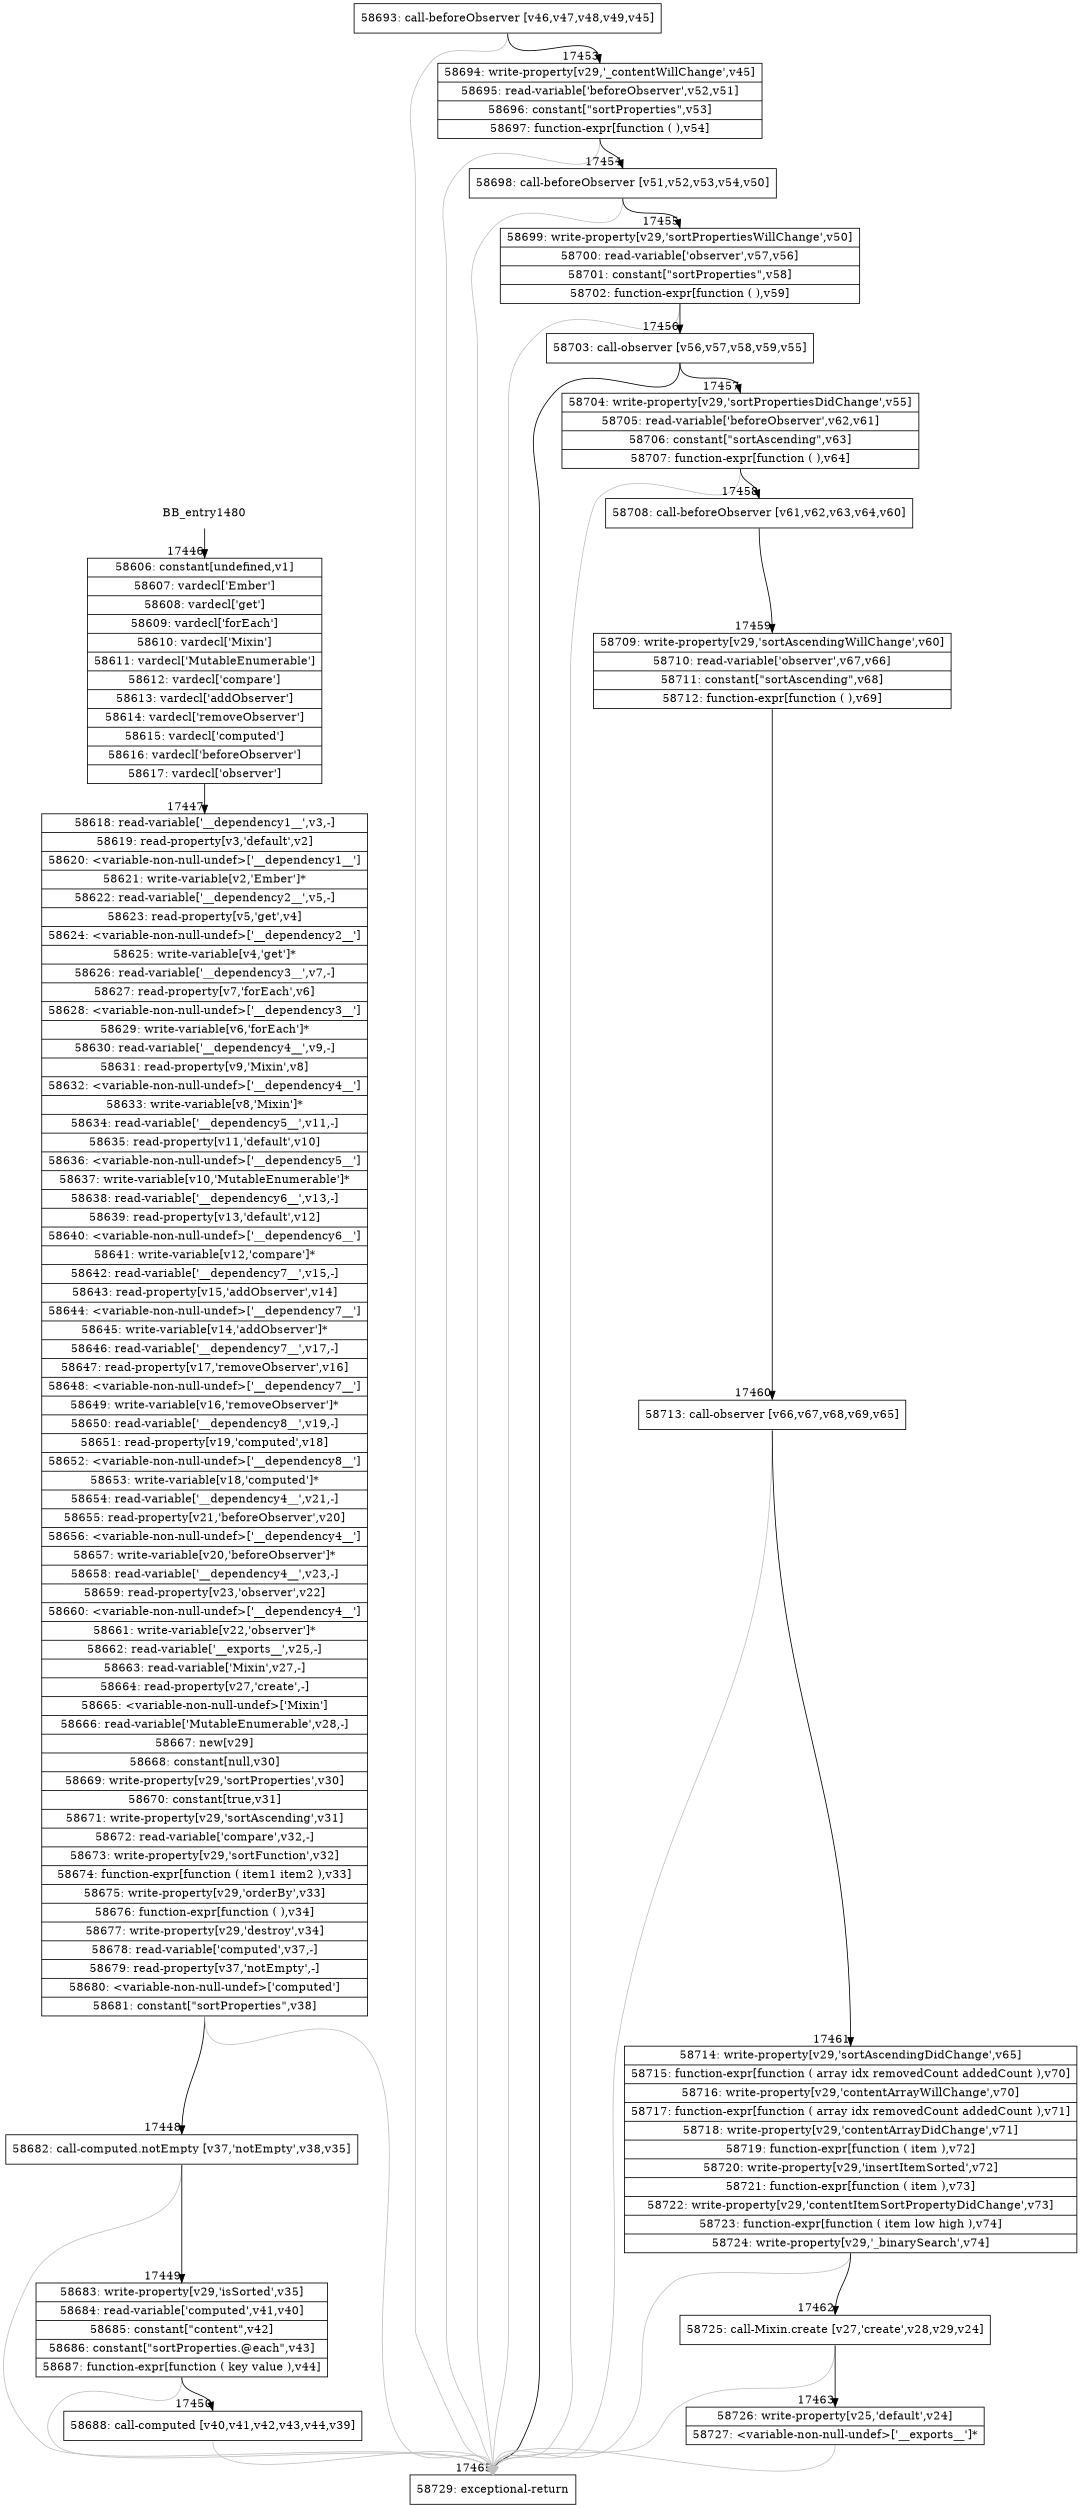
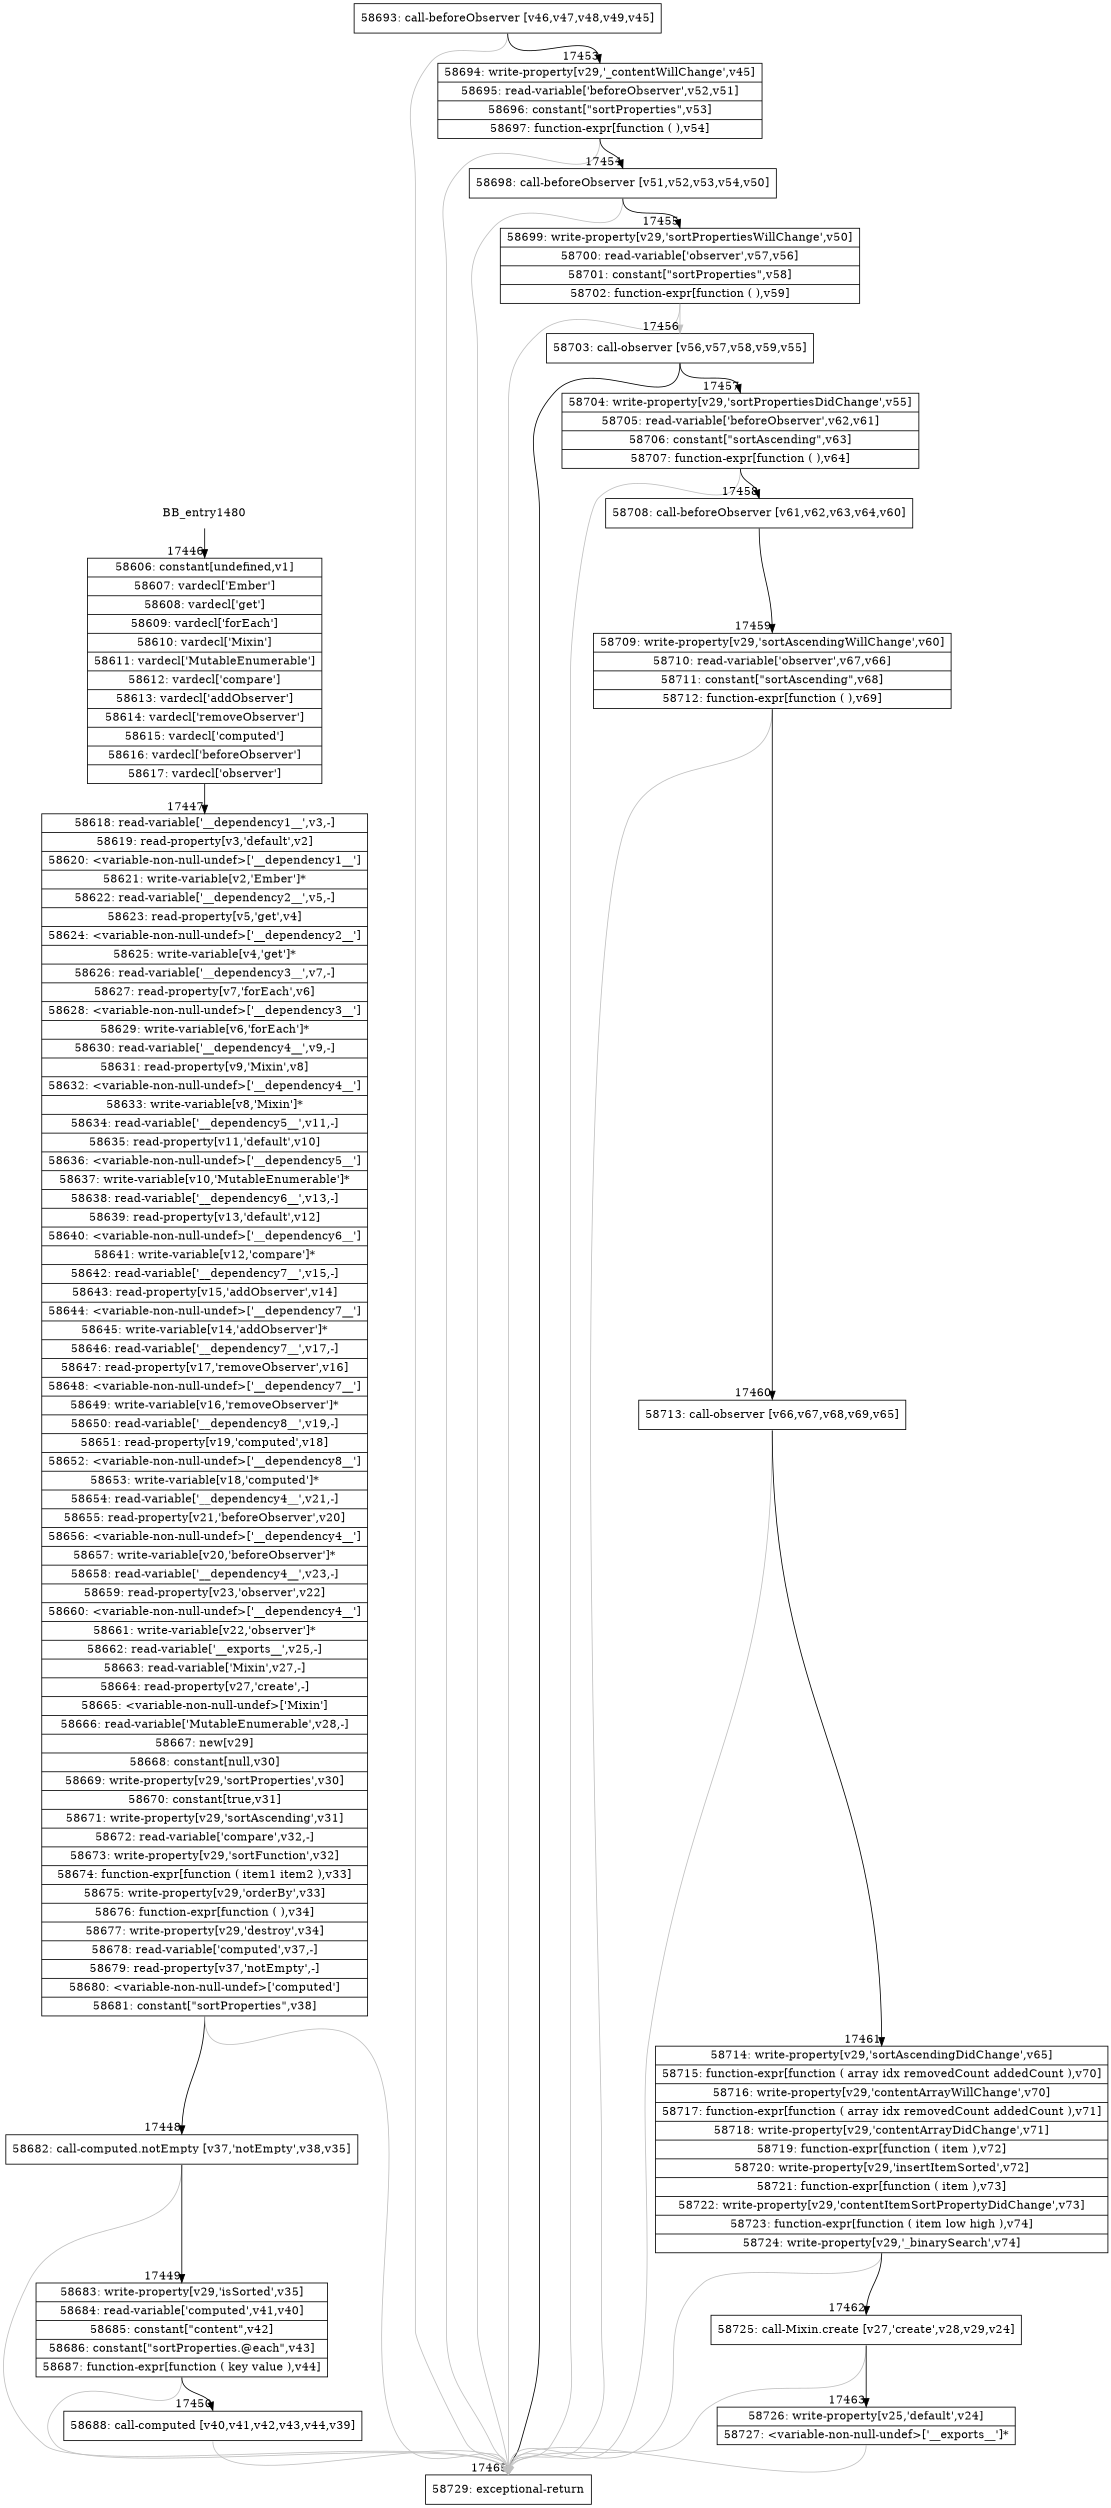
(680, 314) -> (680, 314)
none -> (592, 1576)
